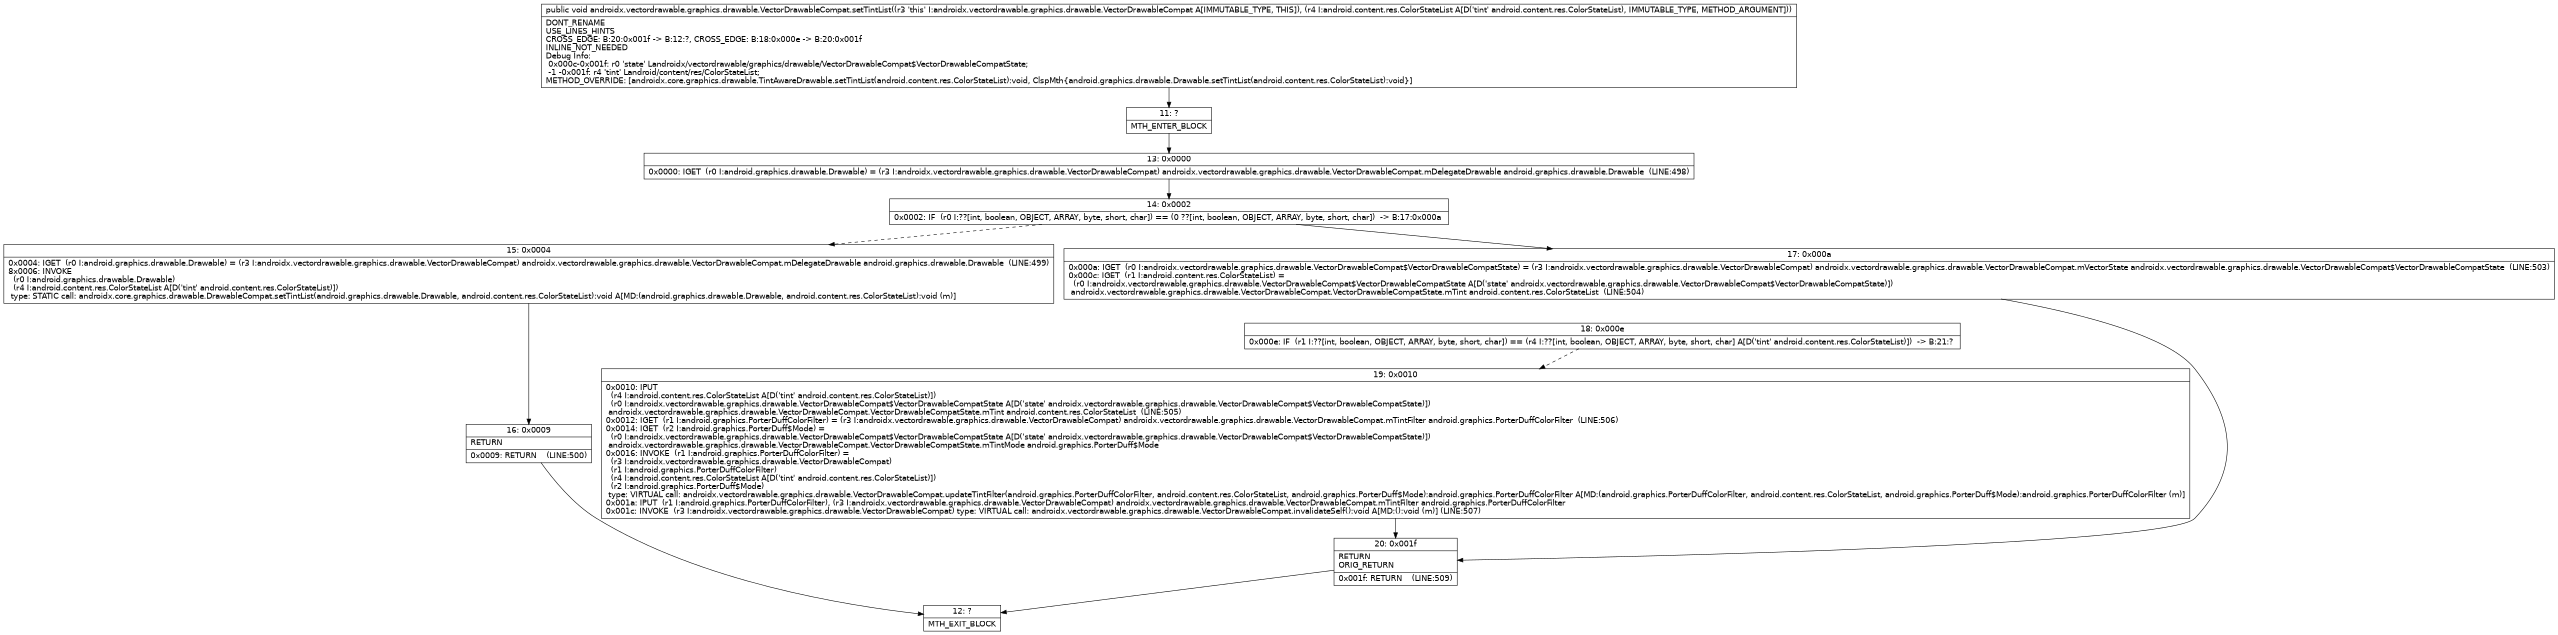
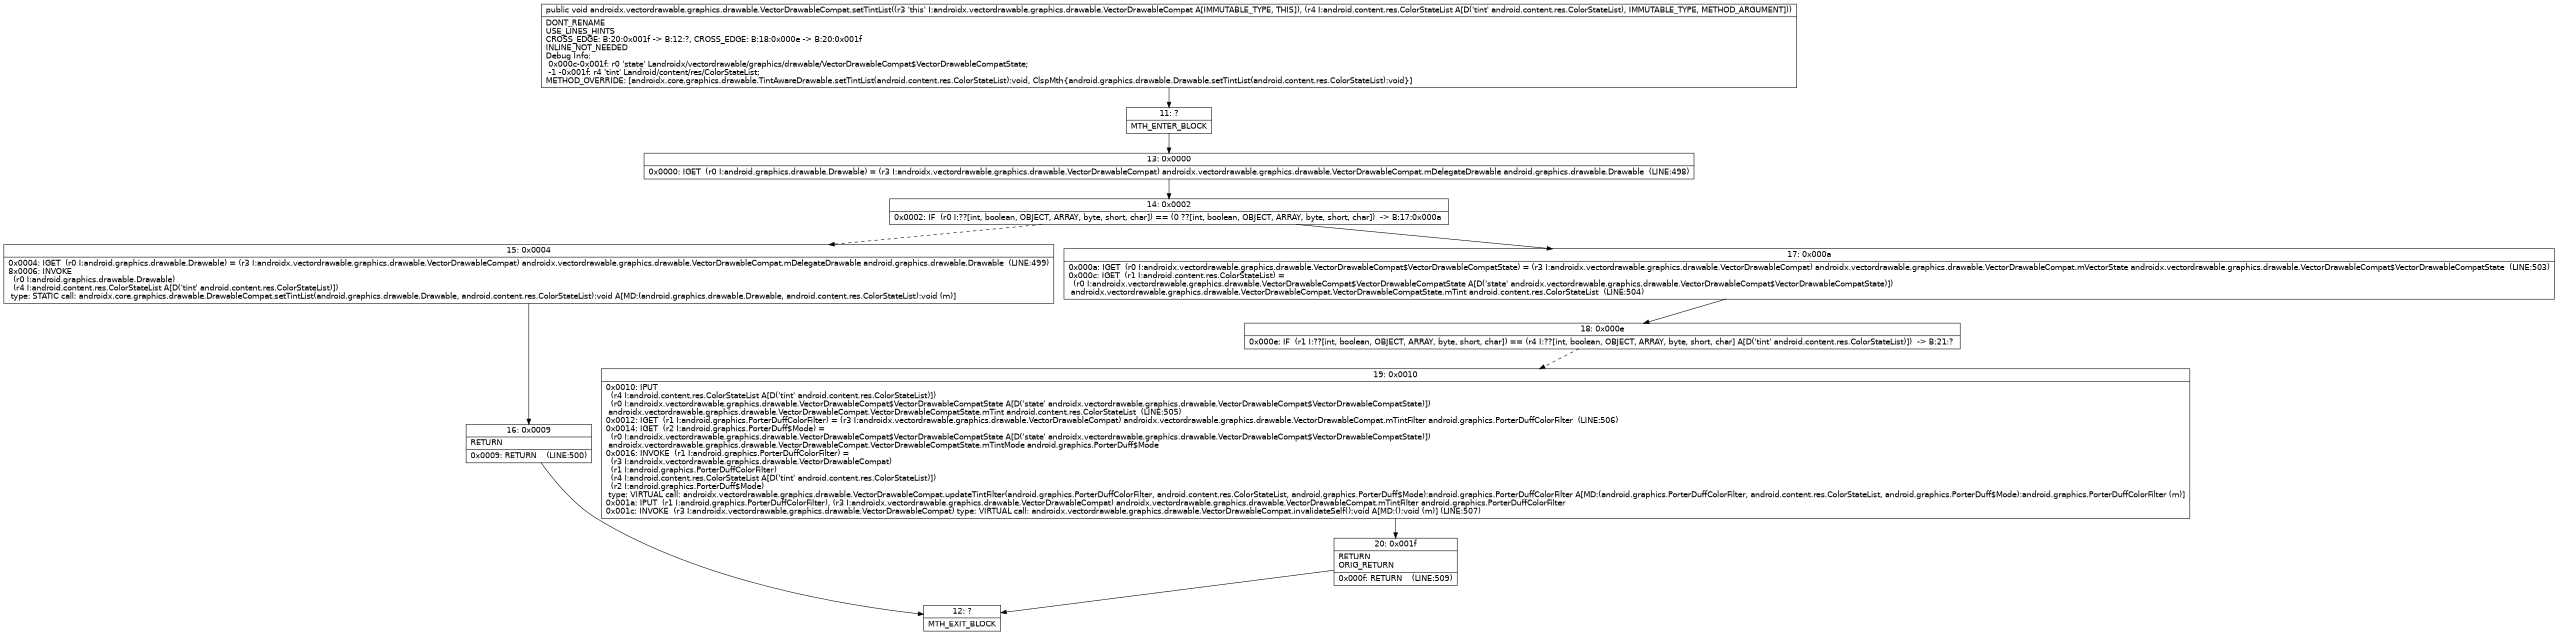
(2017, 541) -> (1688, 310)
(1396, 579) -> (1396, 579)
